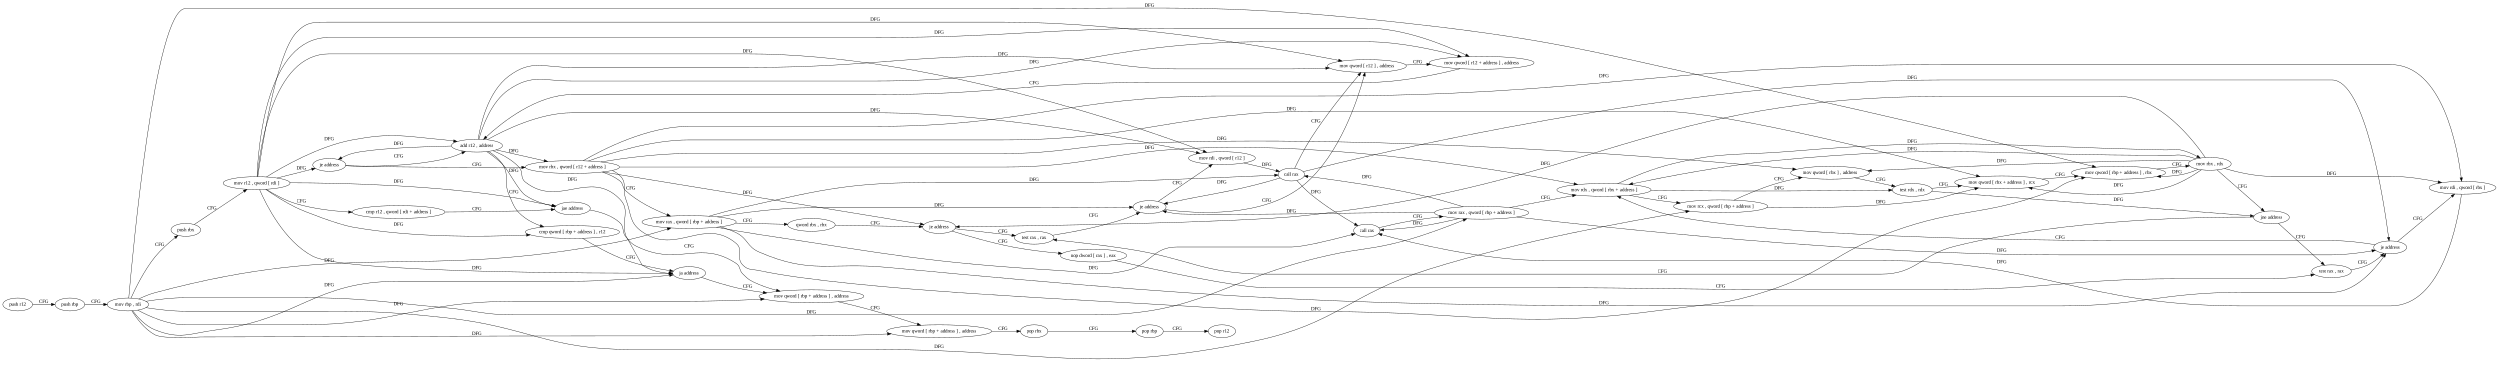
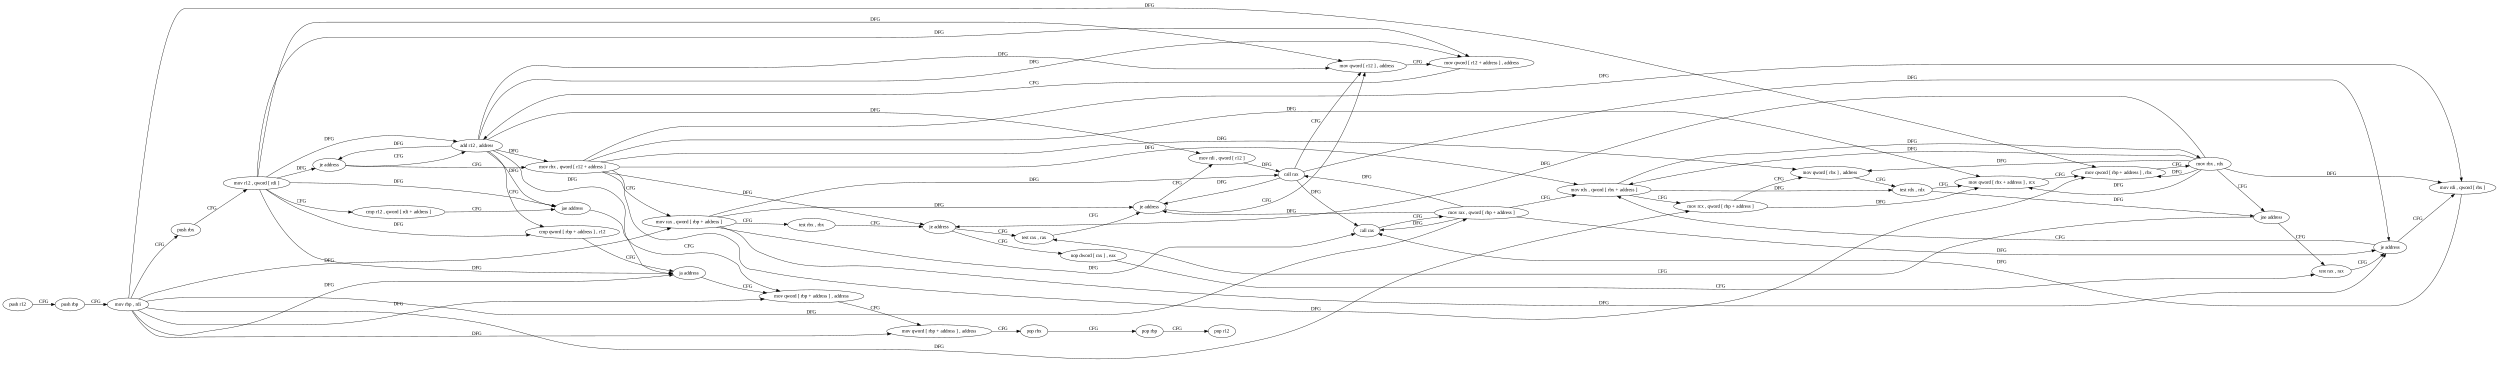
(695, 54) -> none
(811, 225) -> (811, 225)
